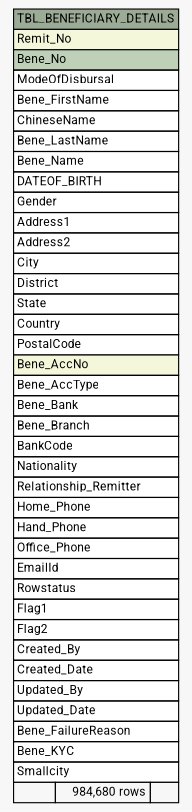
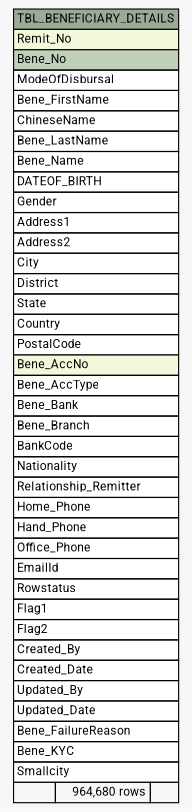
(110, 792) -> (110, 792)
